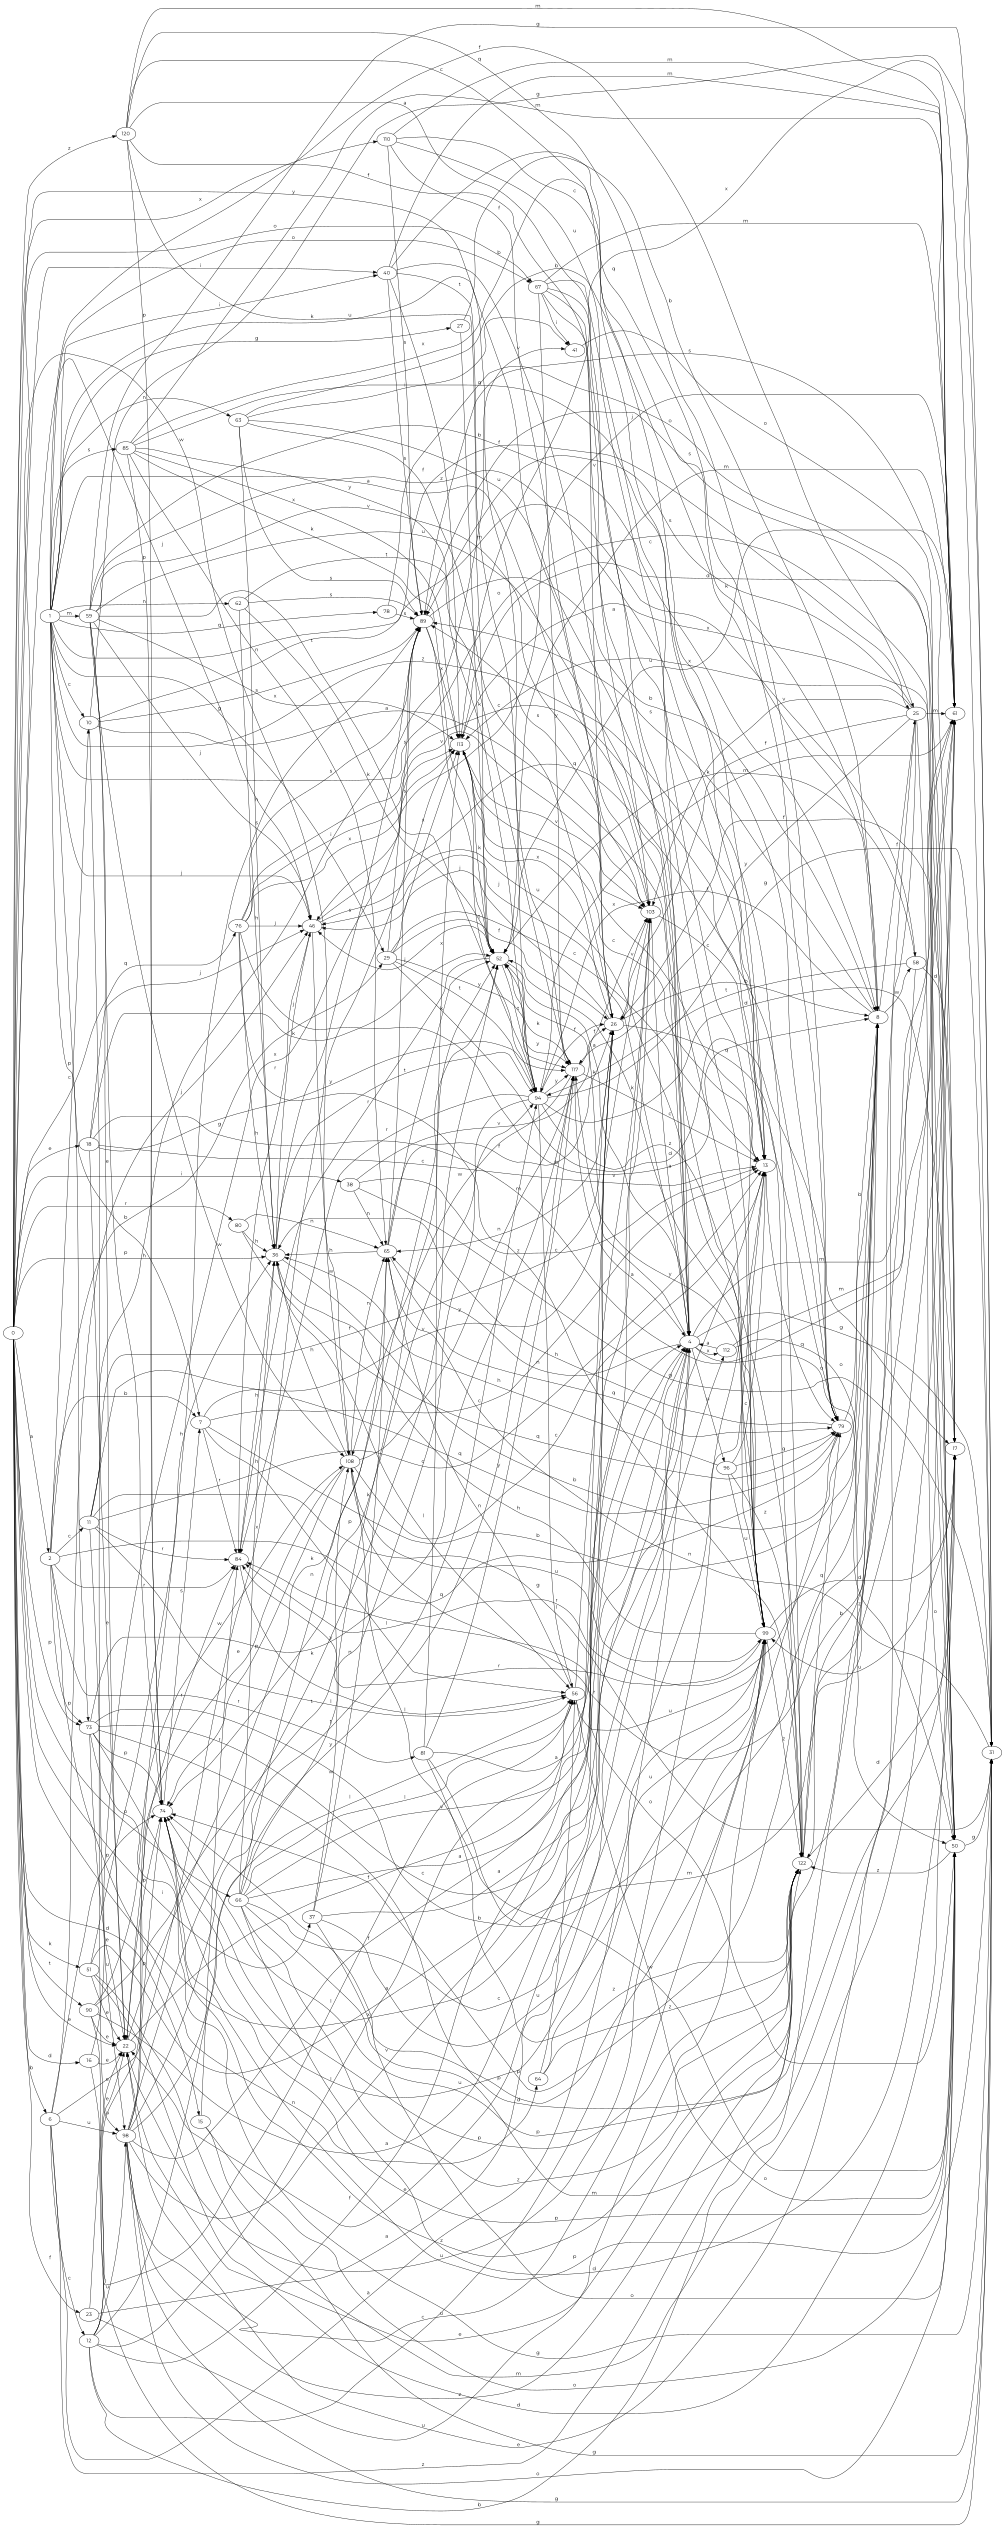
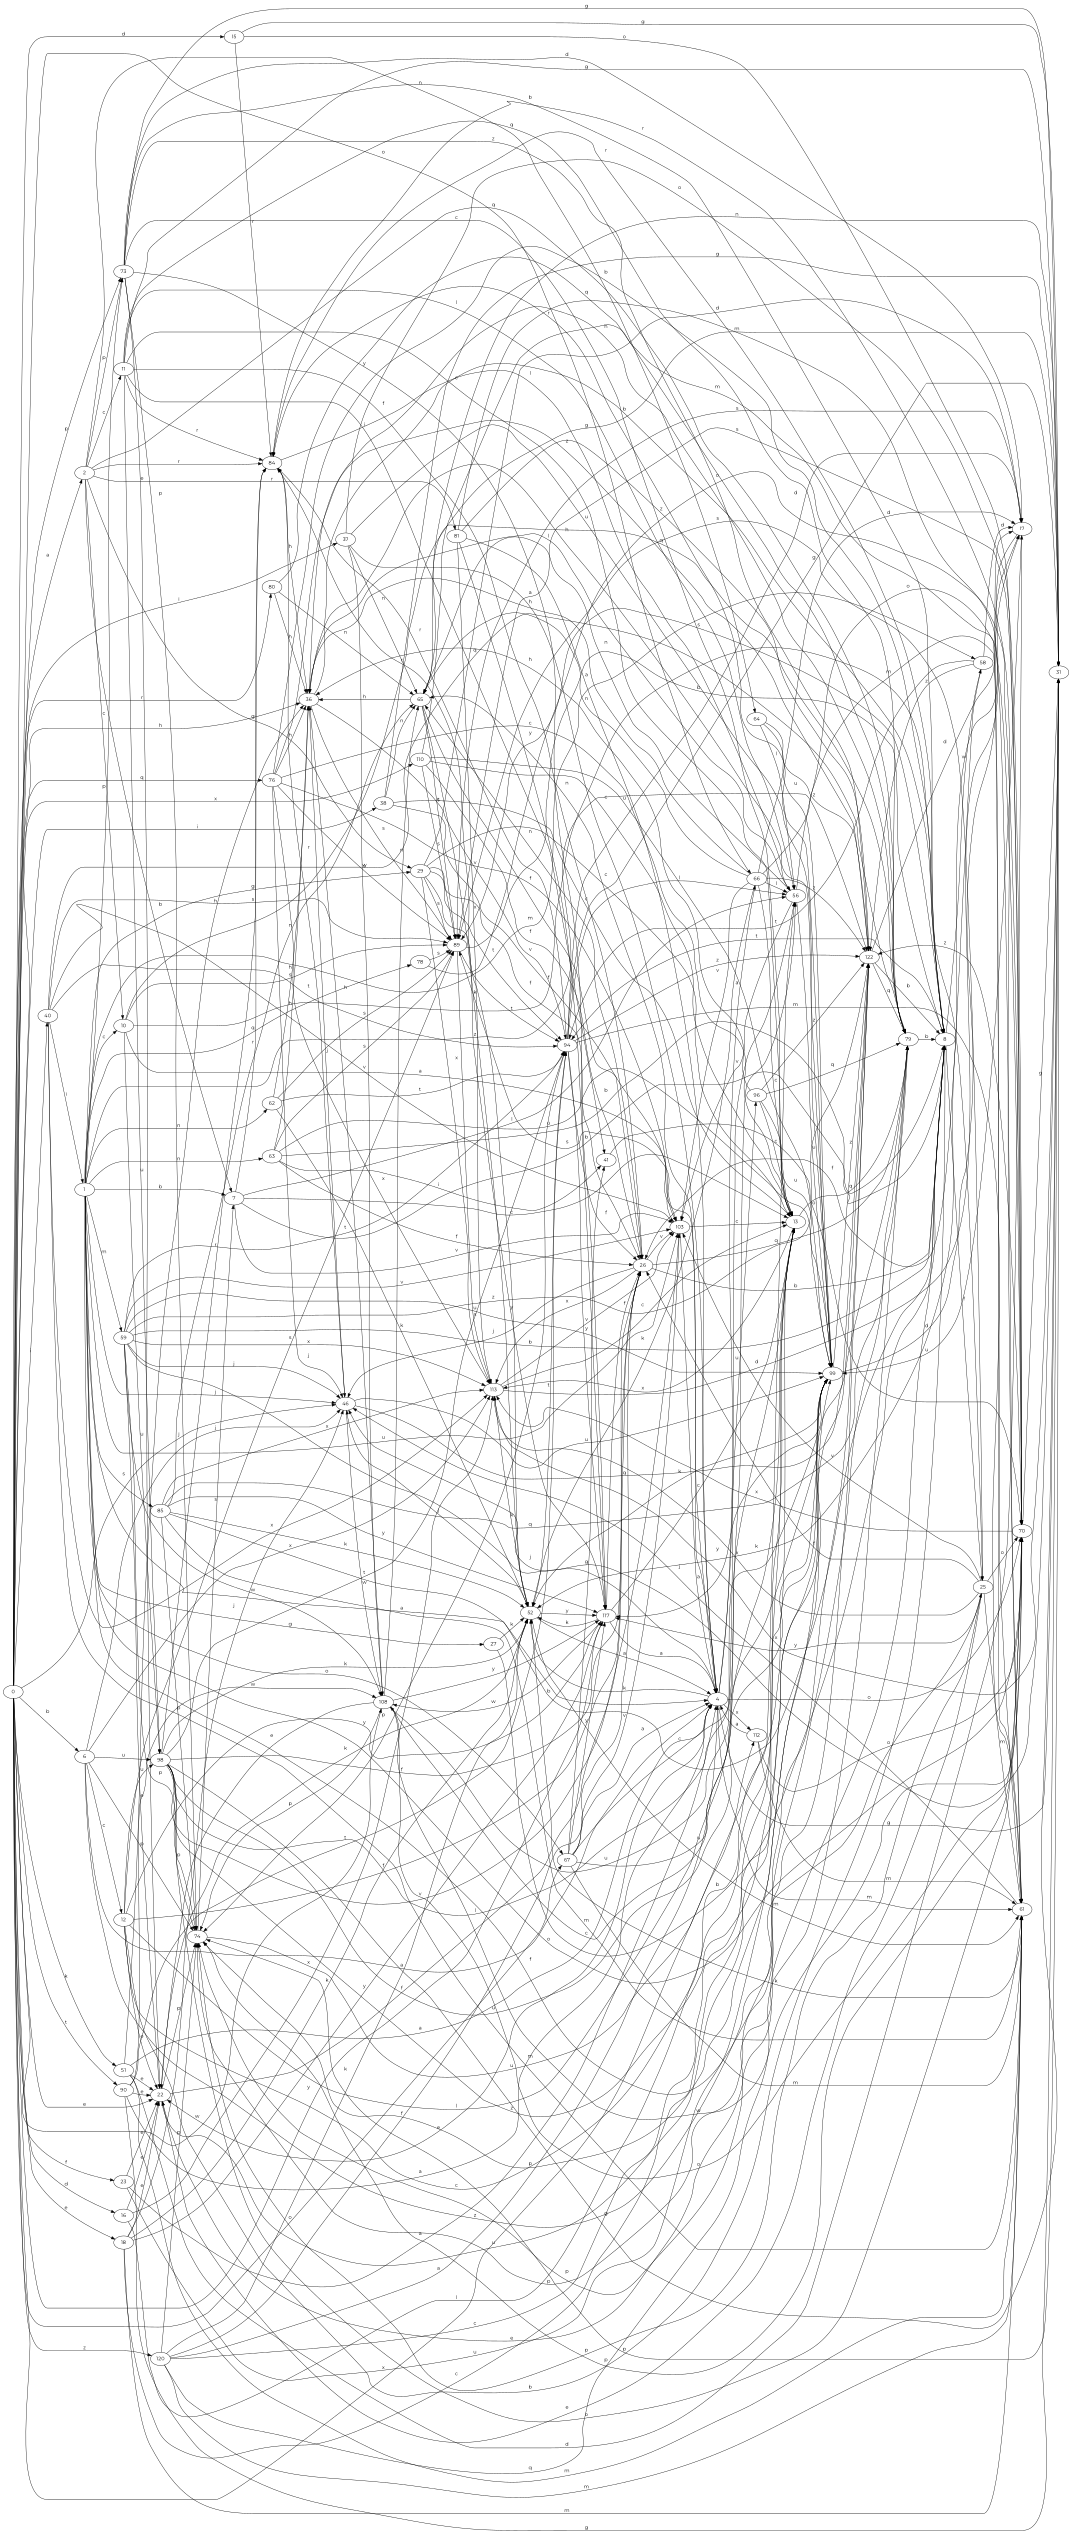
(90, 337) -> (66, 1101)
(505, 1845) -> (730, 1291)
(955, 1846) -> (1022, 1531)
